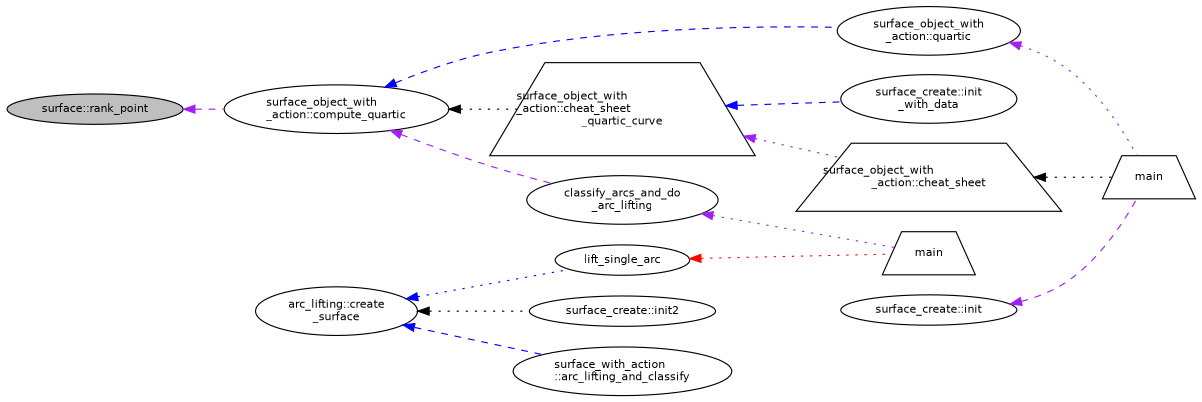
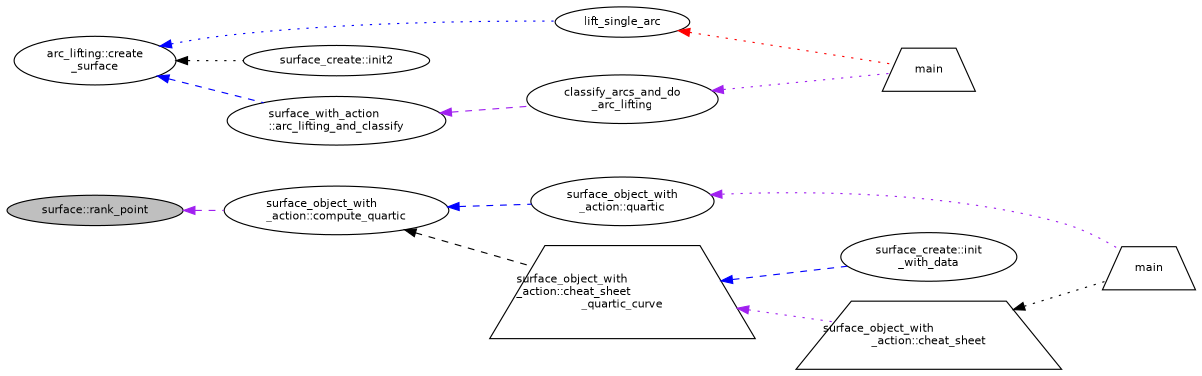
(489, 109) -> (474, 250)
(476, 161) -> (491, 109)
(929, 310) -> none
